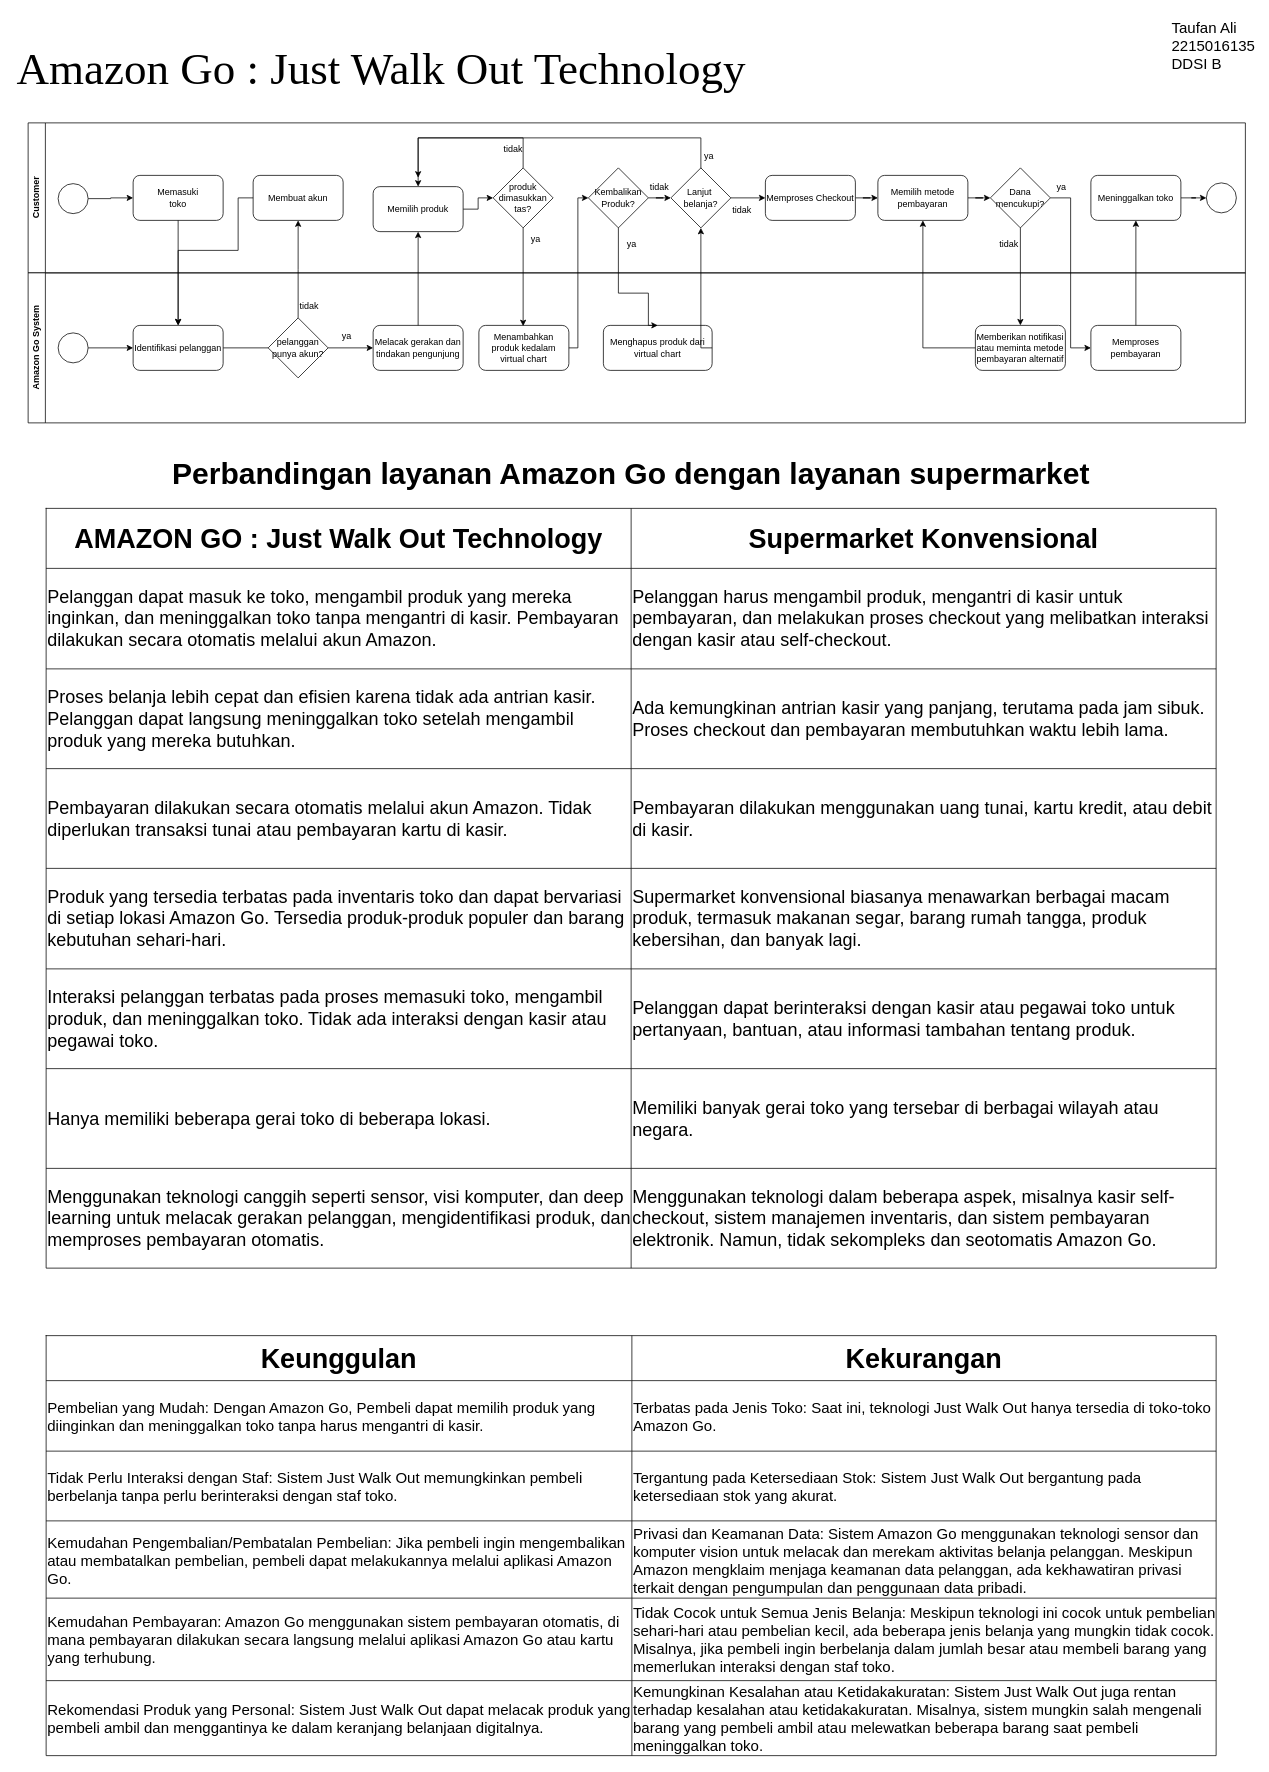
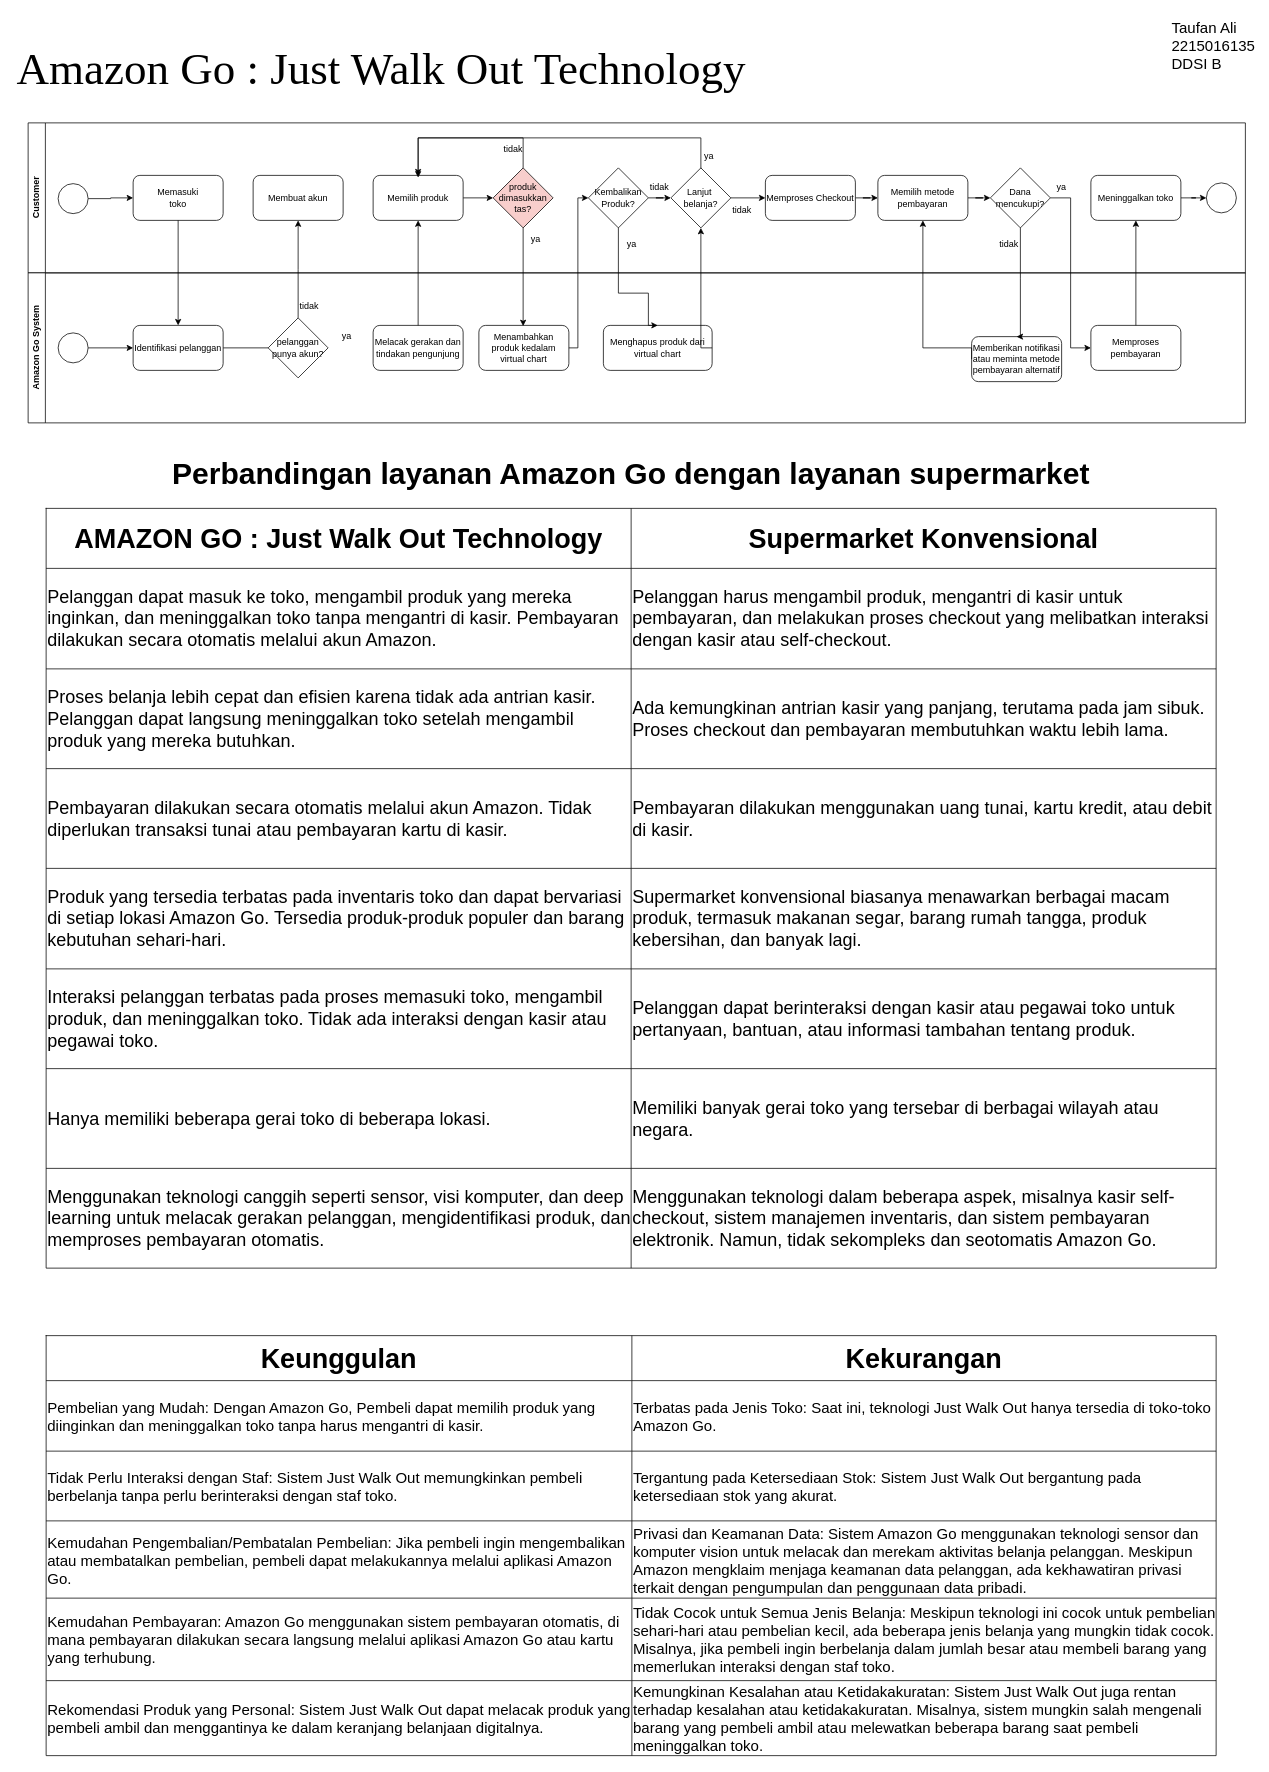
(523, 198) -> (523, 198)
(418, 209) -> (418, 198)
(238, 245) -> none
(366, 348) -> none
(1020, 348) -> (1017, 359)
